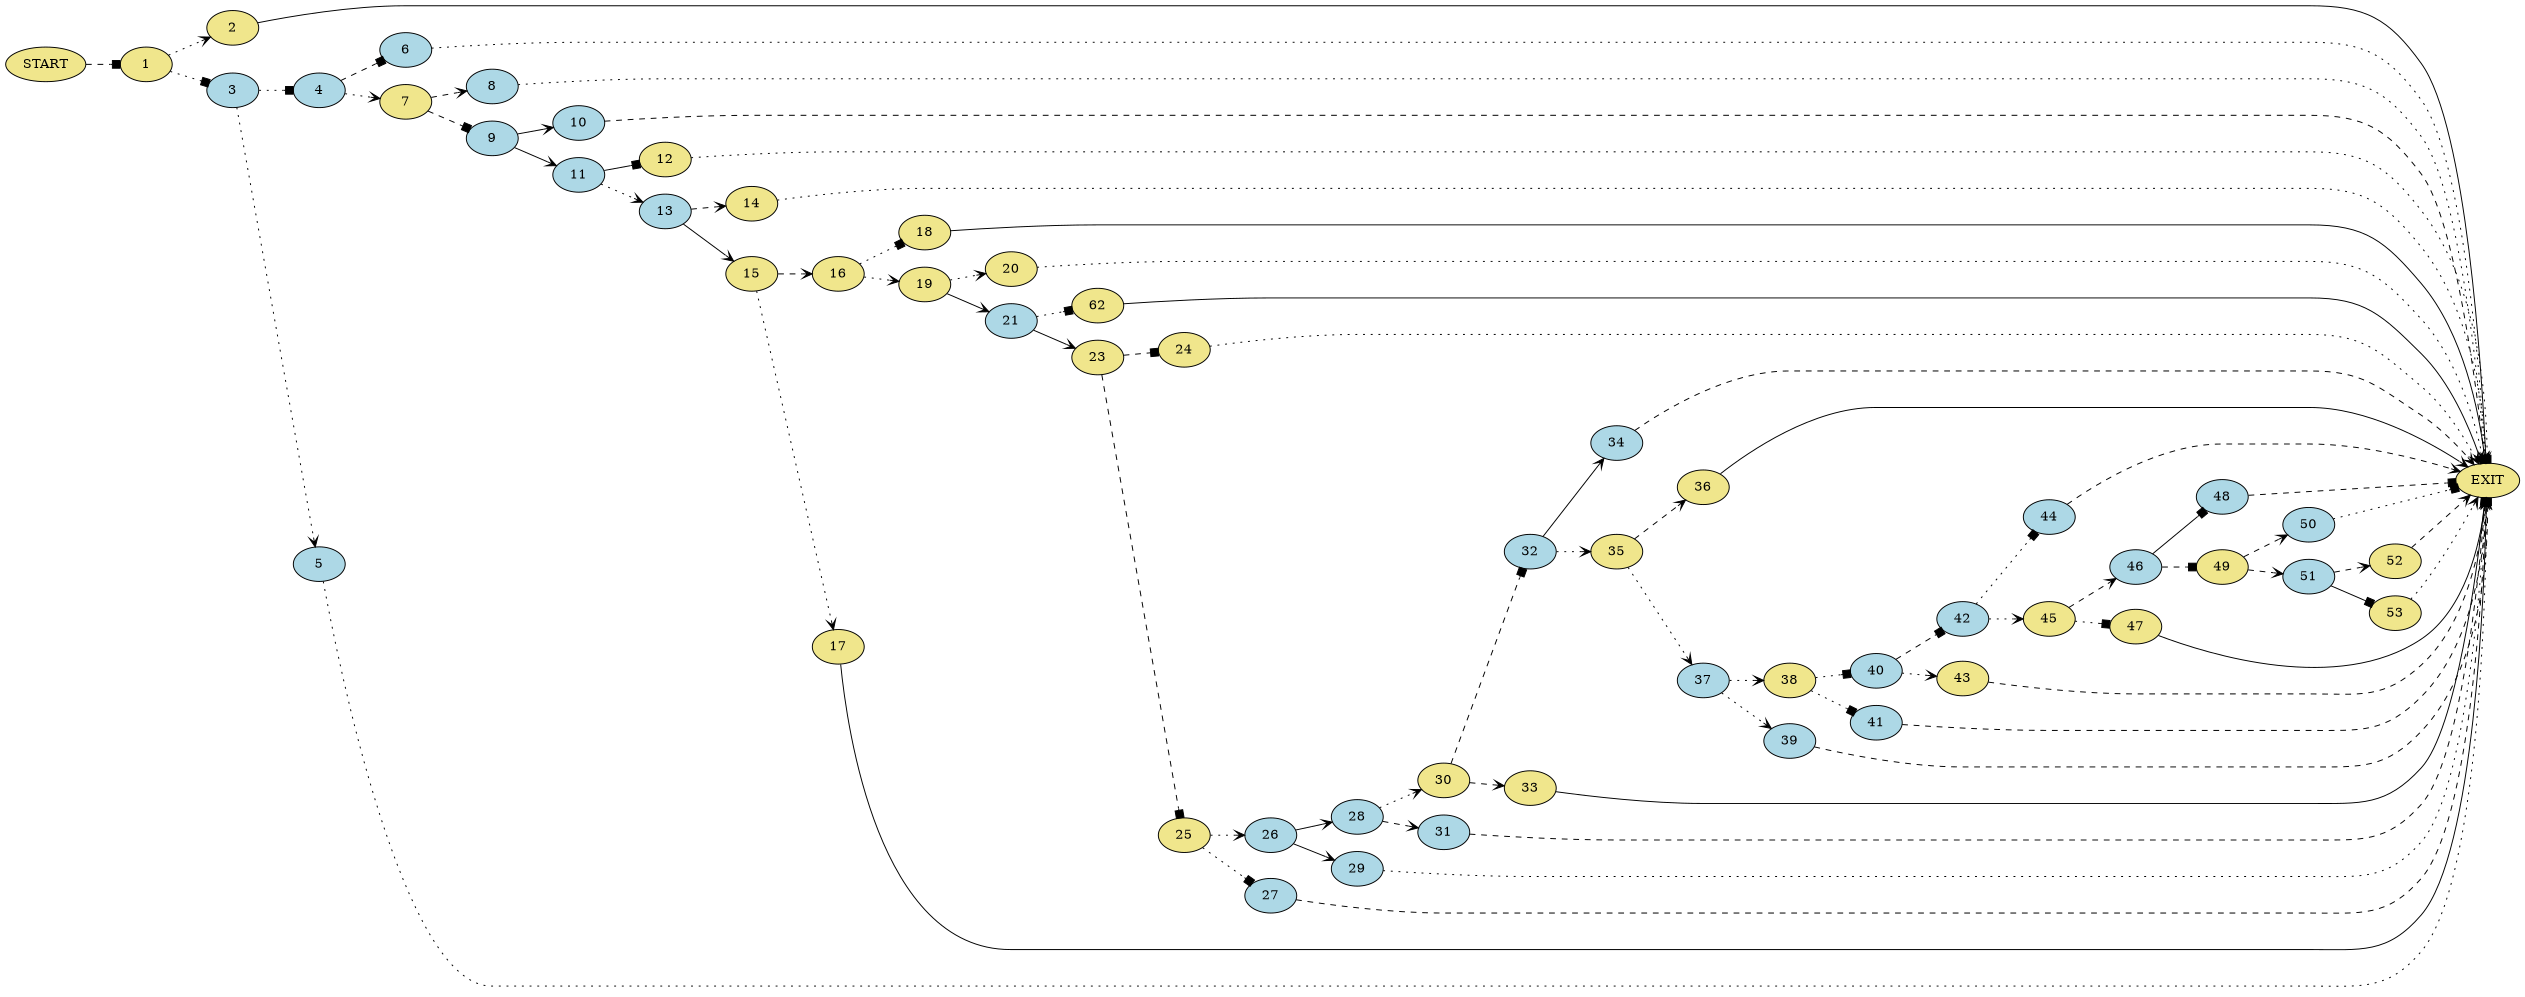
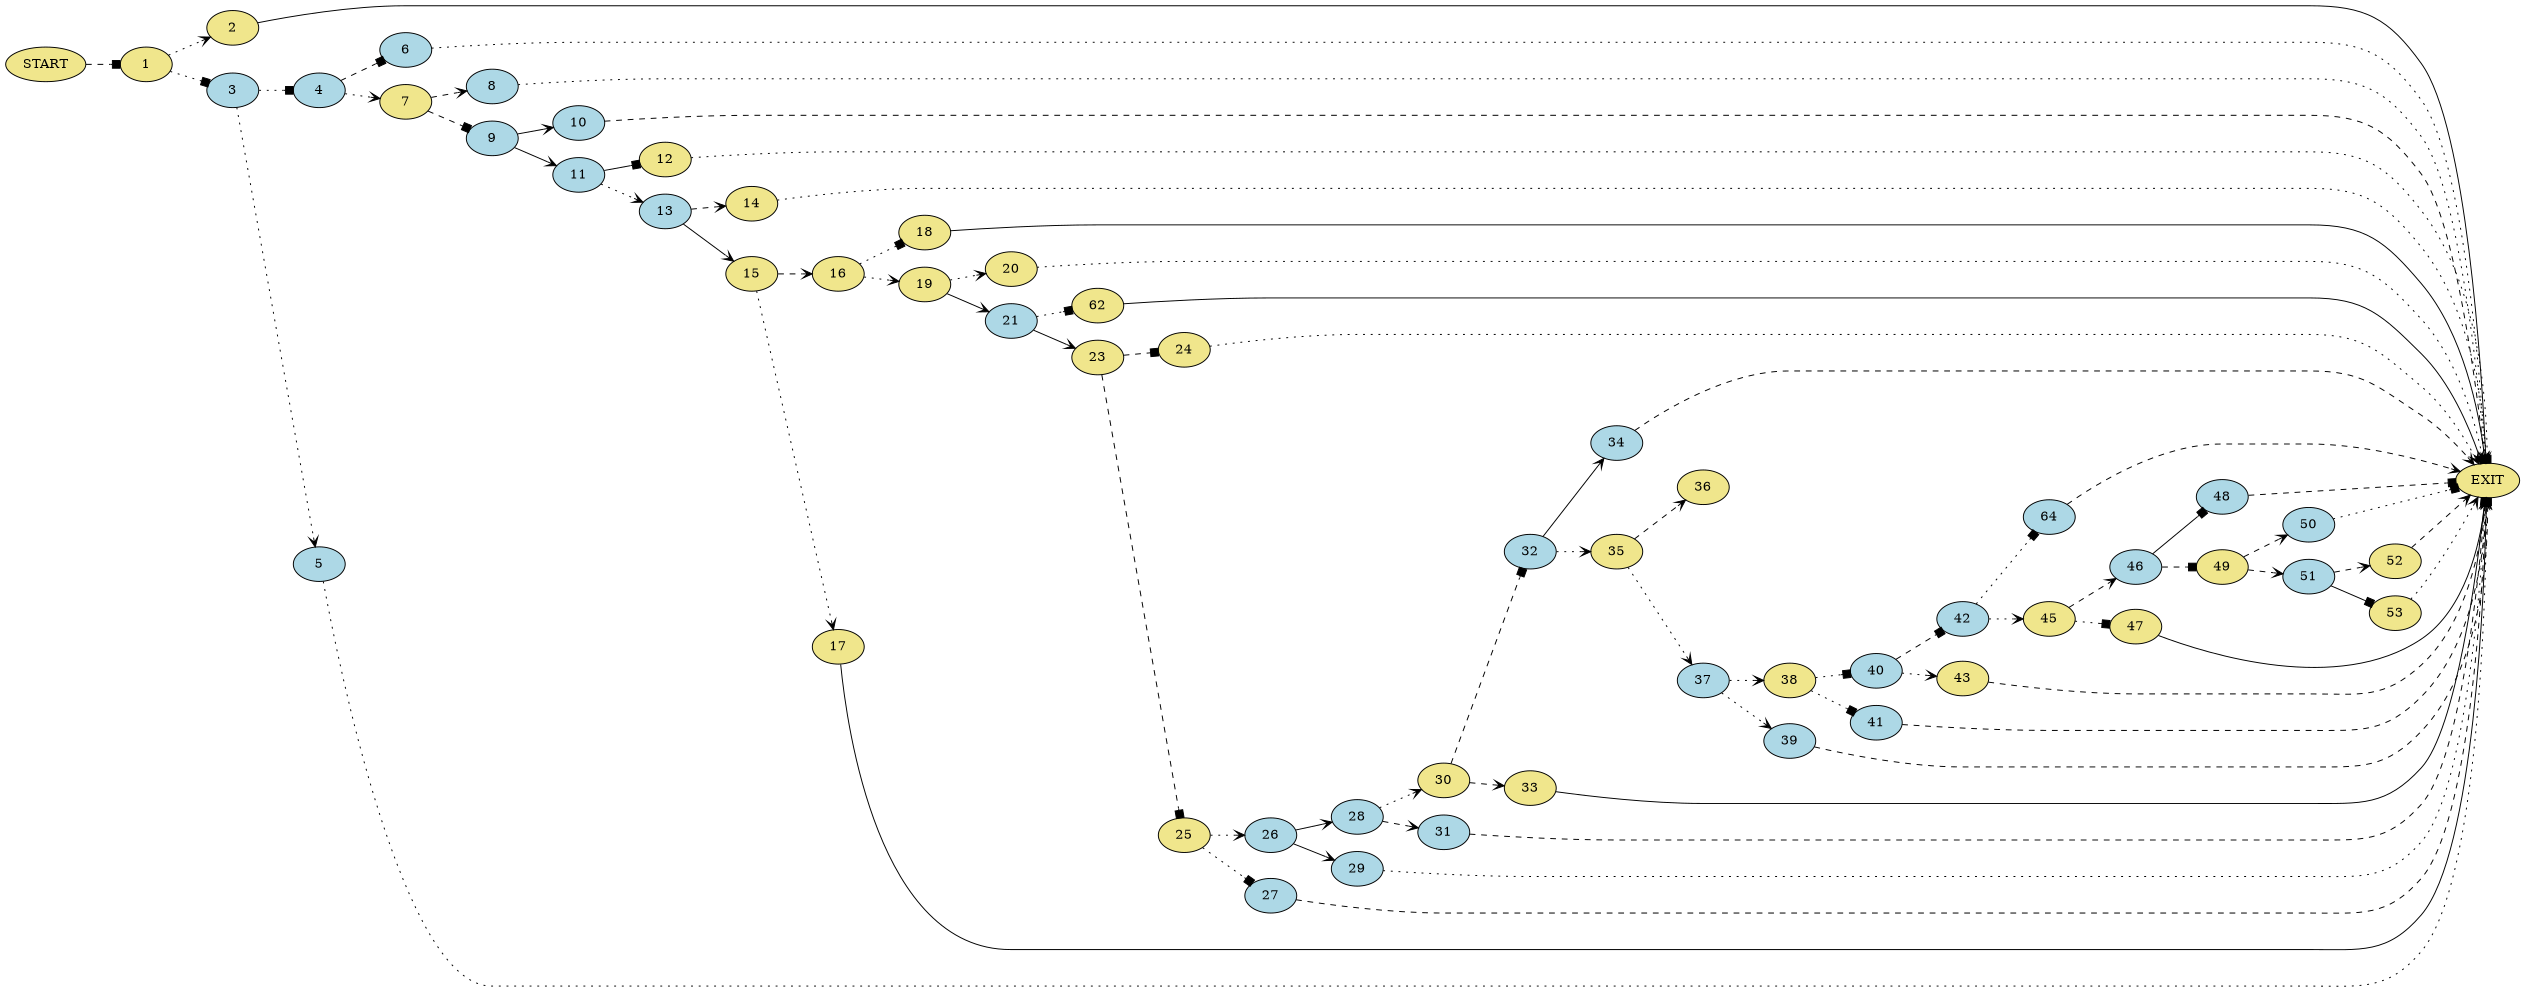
(2088, 407) -> none
(2049, 517) -> (2049, 517)
